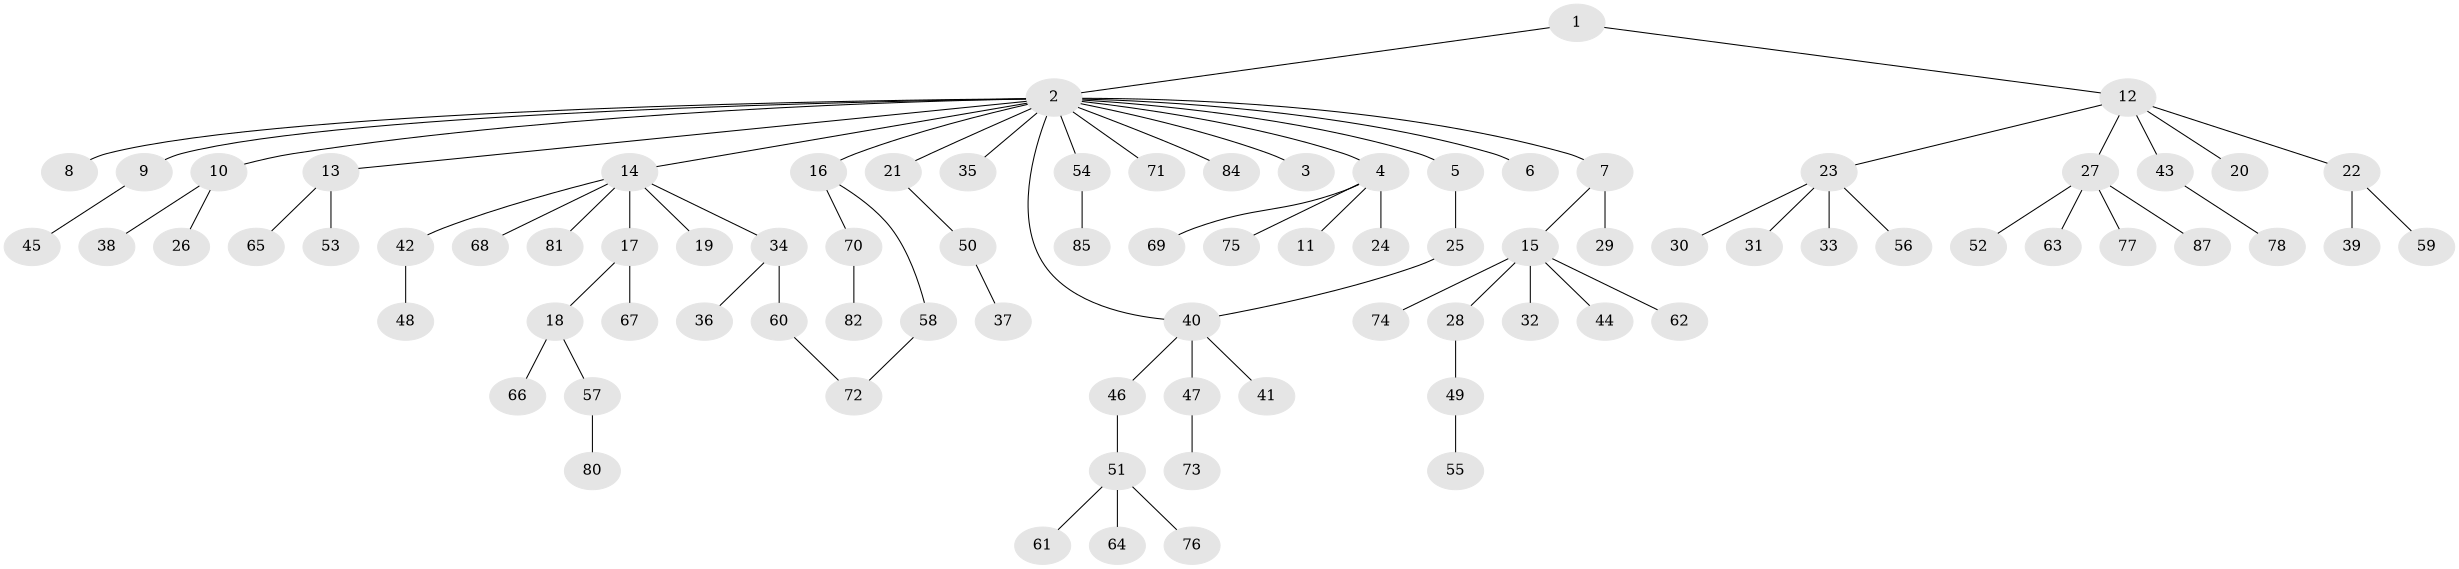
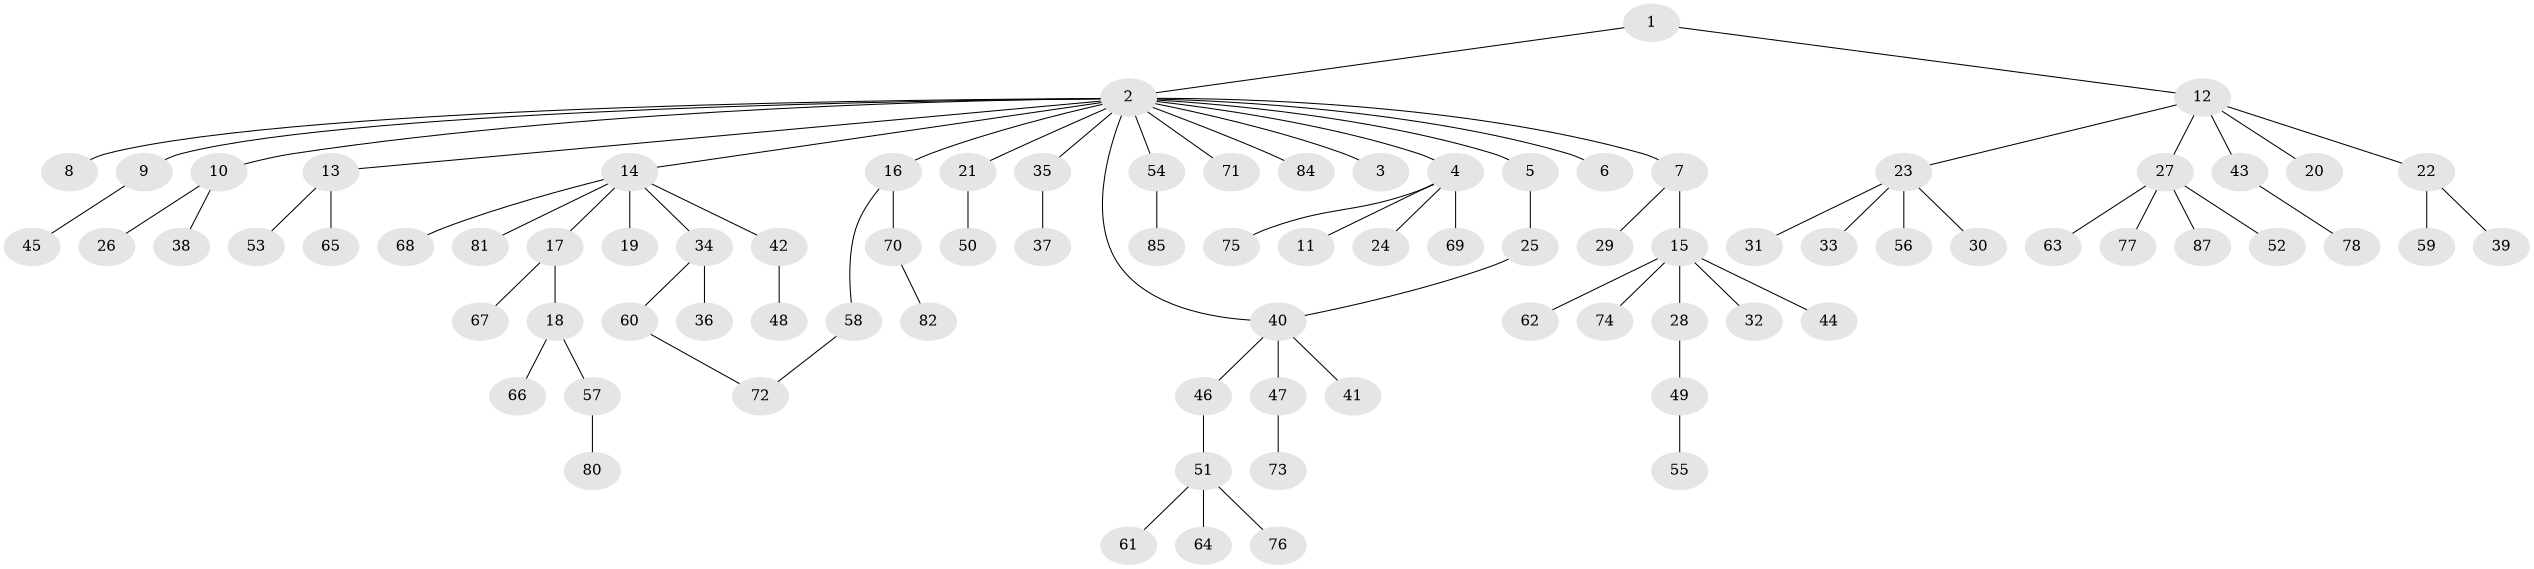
(986, 284) -> (1043, 210)
